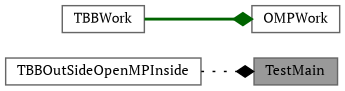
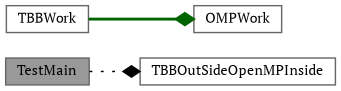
(219, 71) -> (106, 71)
